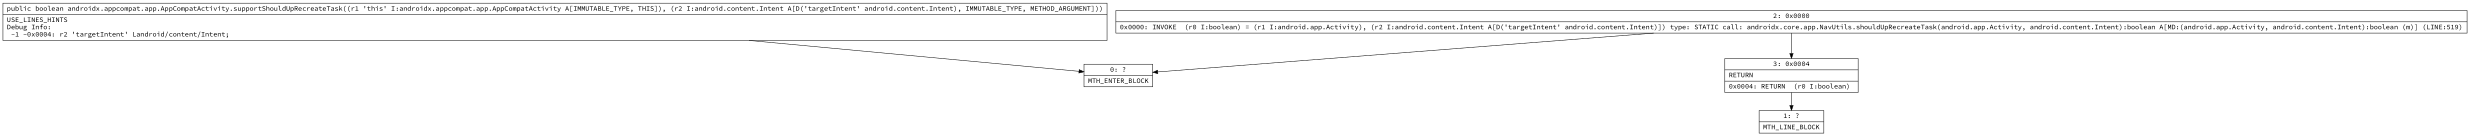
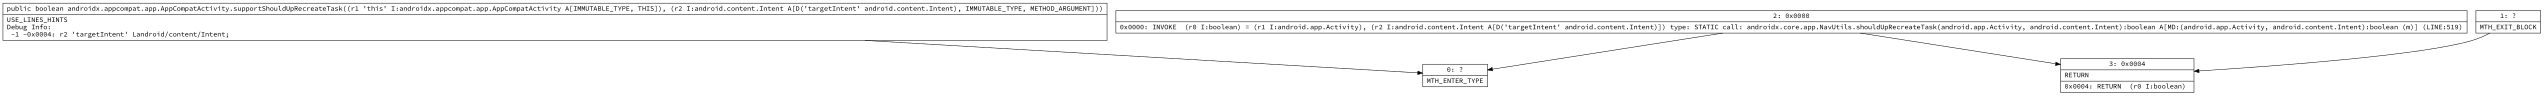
(1118, 81) -> (1455, 81)
(1791, 99) -> (2346, 59)
(1791, 127) -> (2508, 27)
